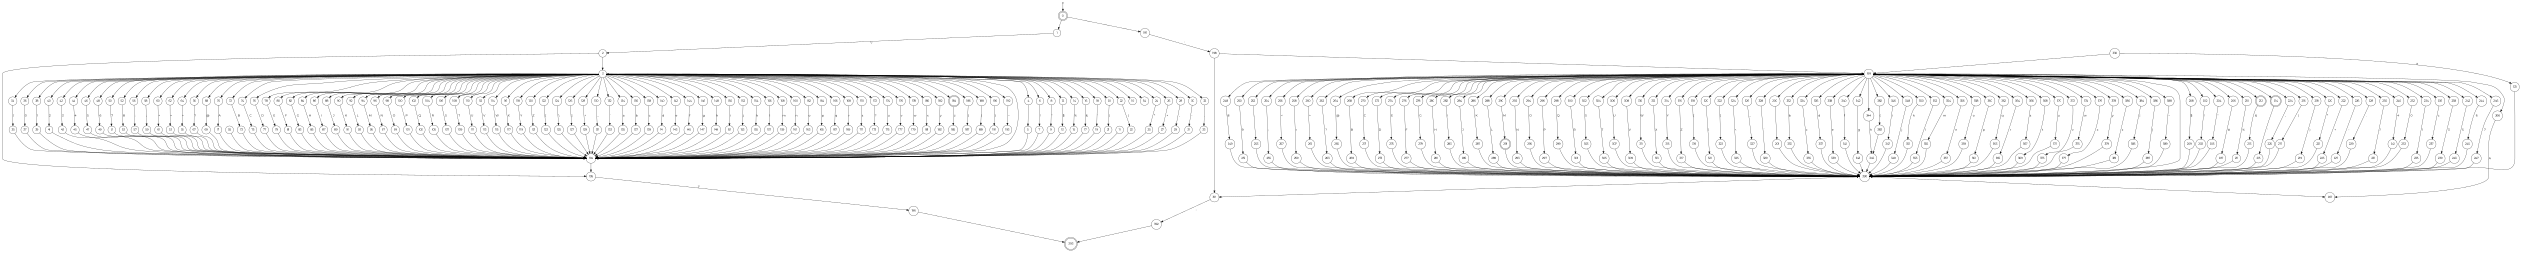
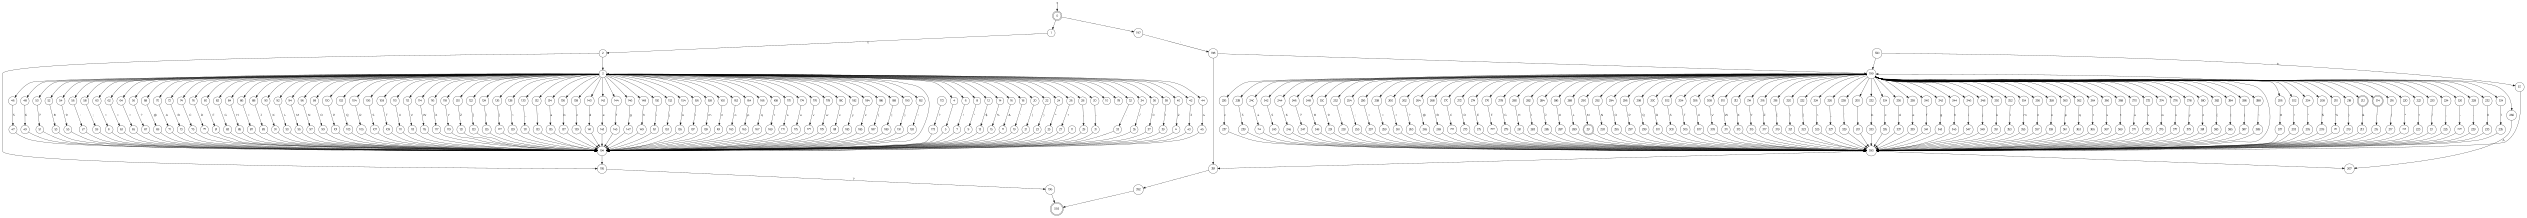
(740, 77) -> none
(954, 101) -> (867, 101)
none -> (64, 114)
(276, 130) -> none
(1876, 143) -> (2046, 148)
